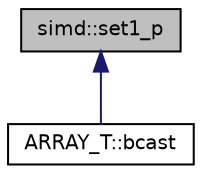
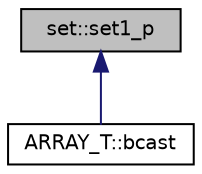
(101, 30) -> (101, 30)
